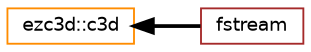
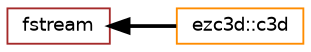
(177, 26) -> (153, 26)
